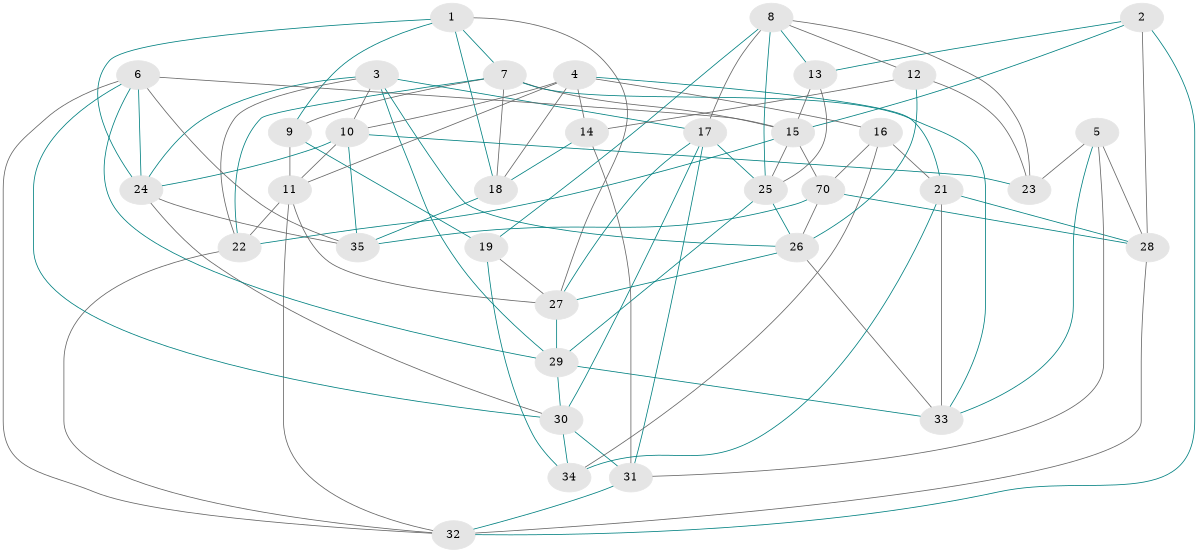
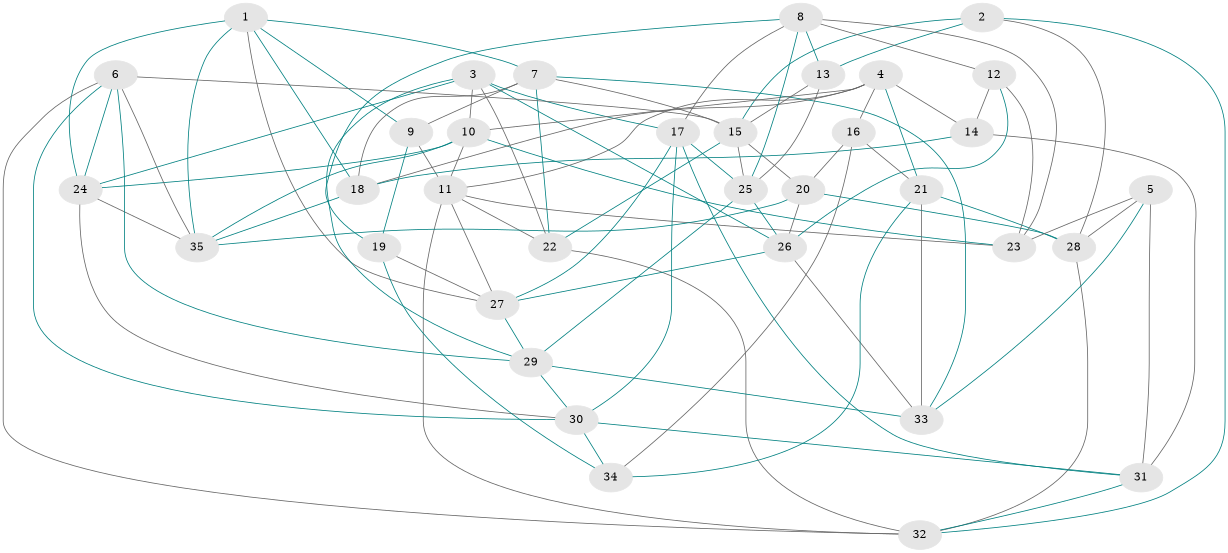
none -> (189, 125)
(823, 190) -> (803, 190)
none -> (729, 226)
